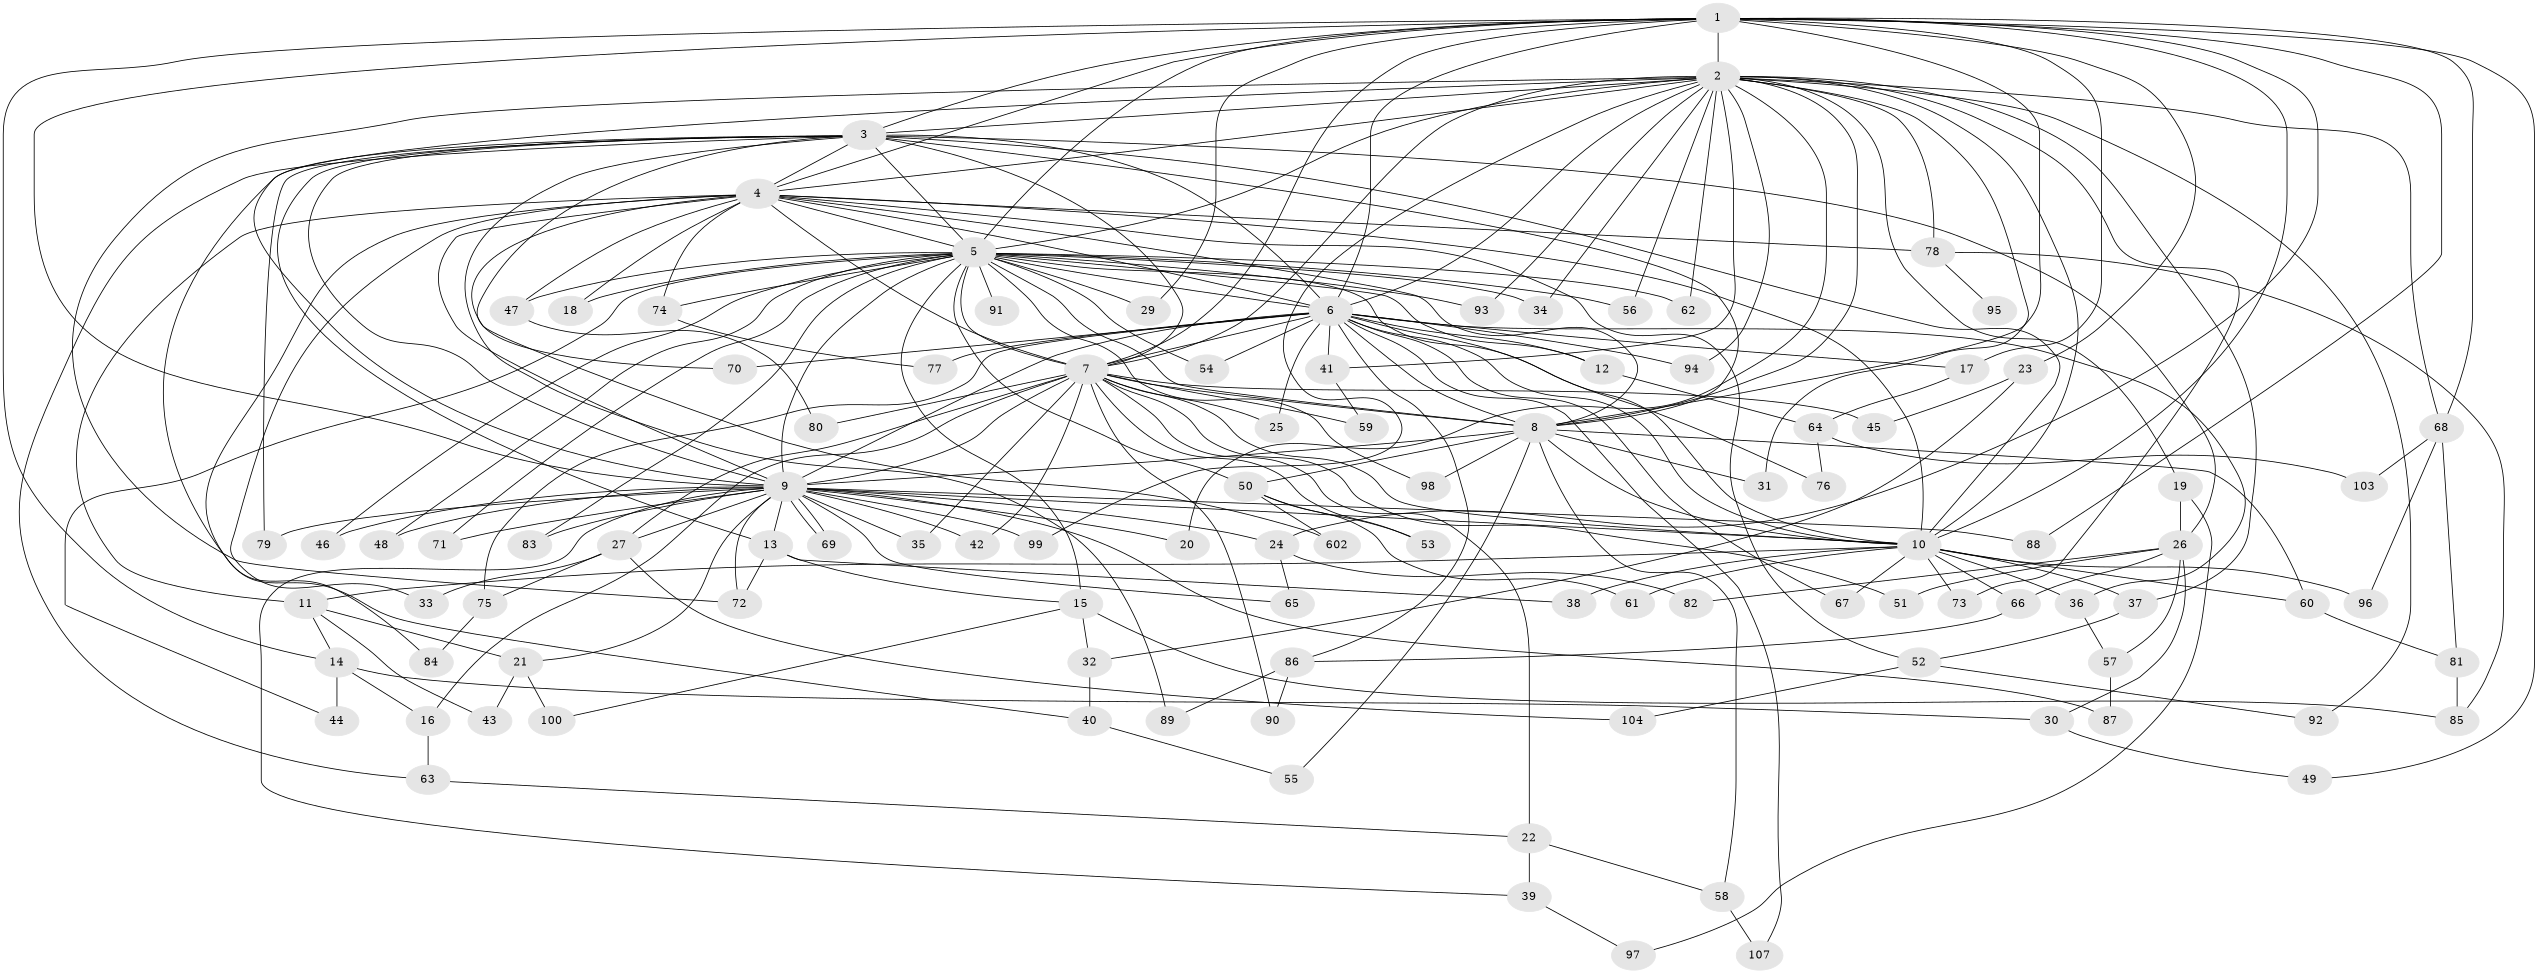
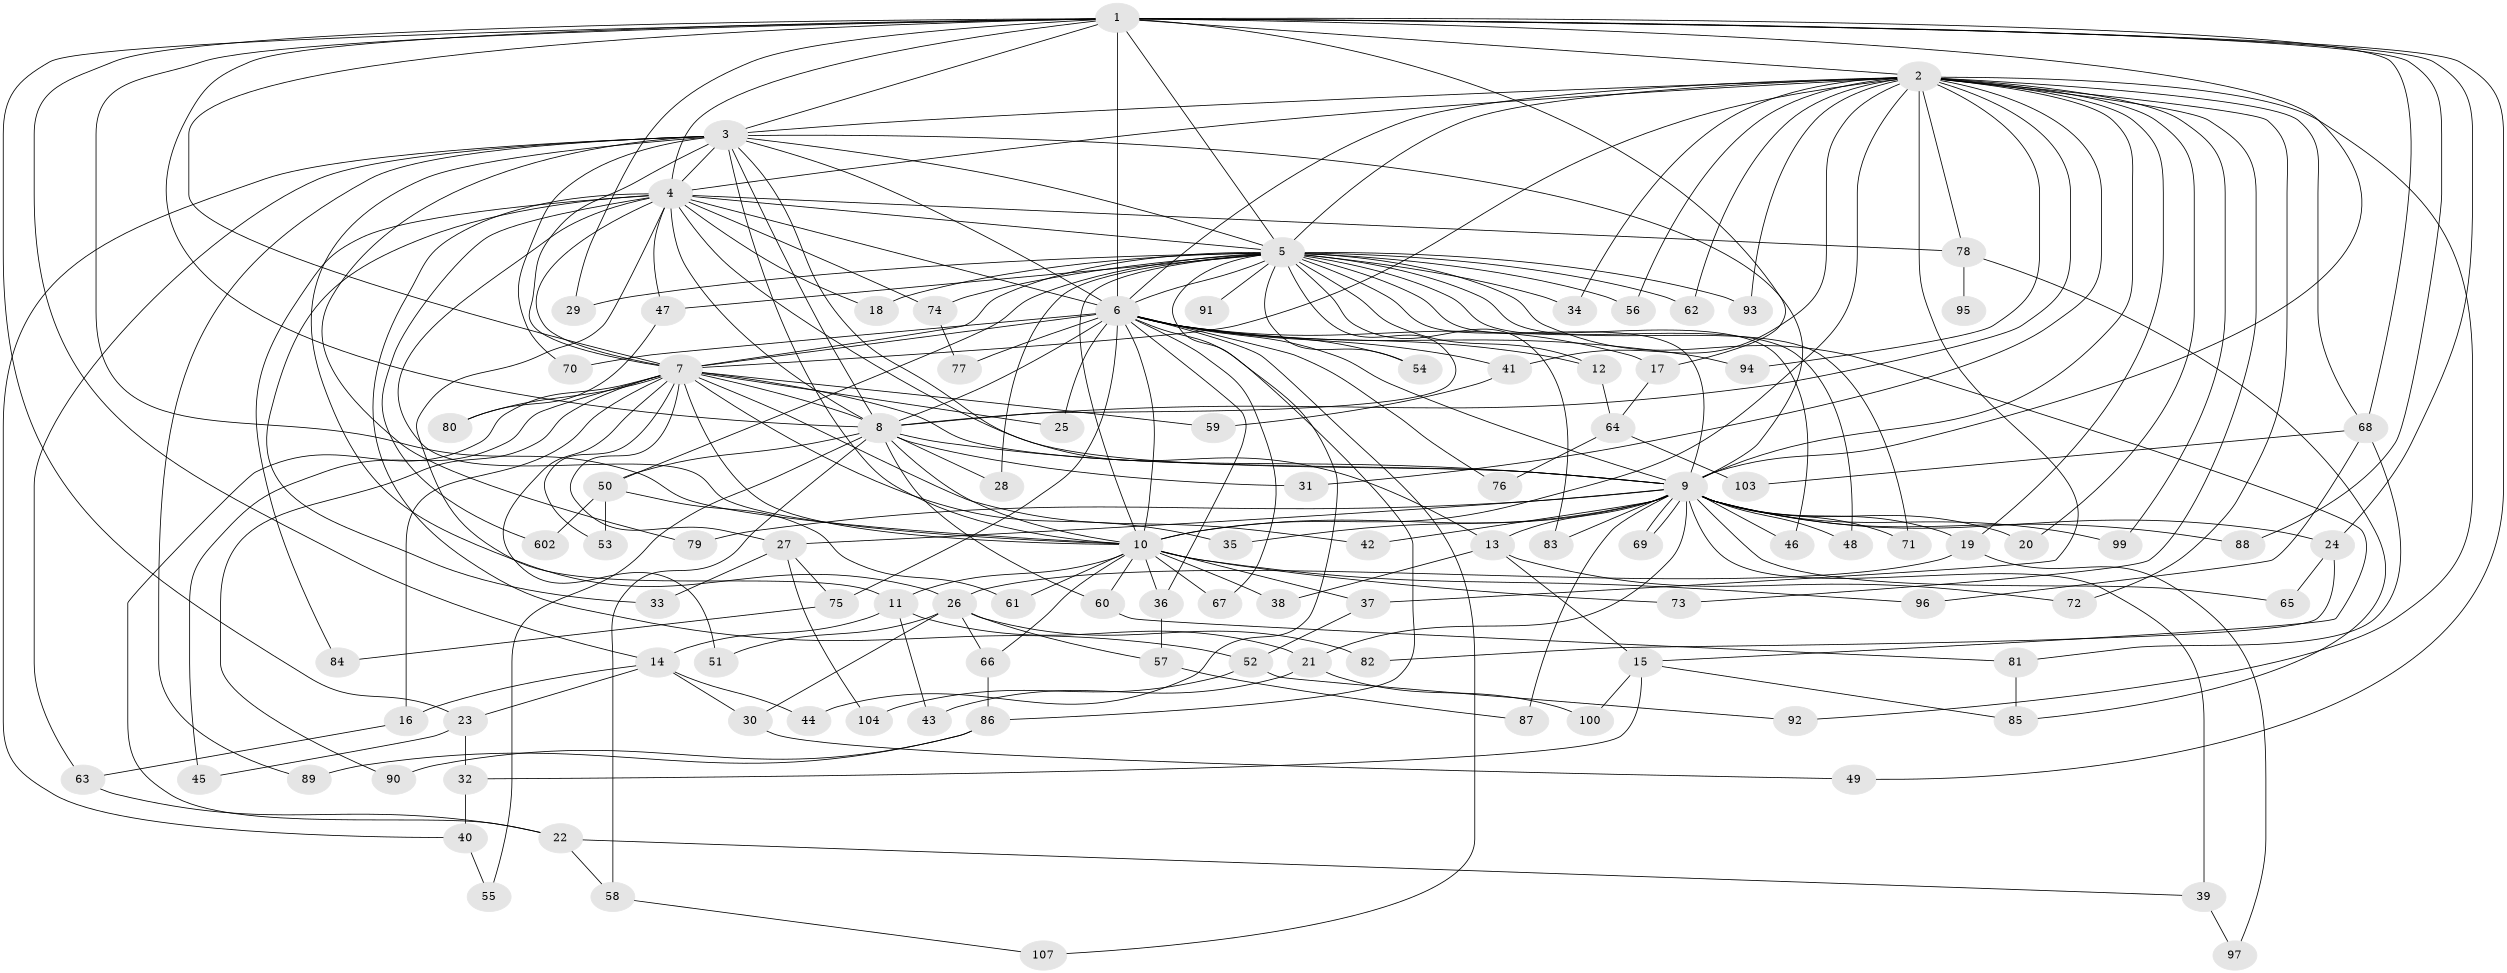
(1428, 487) -> (1002, 487)
(738, 540) -> (1827, 516)
none -> (562, 692)
